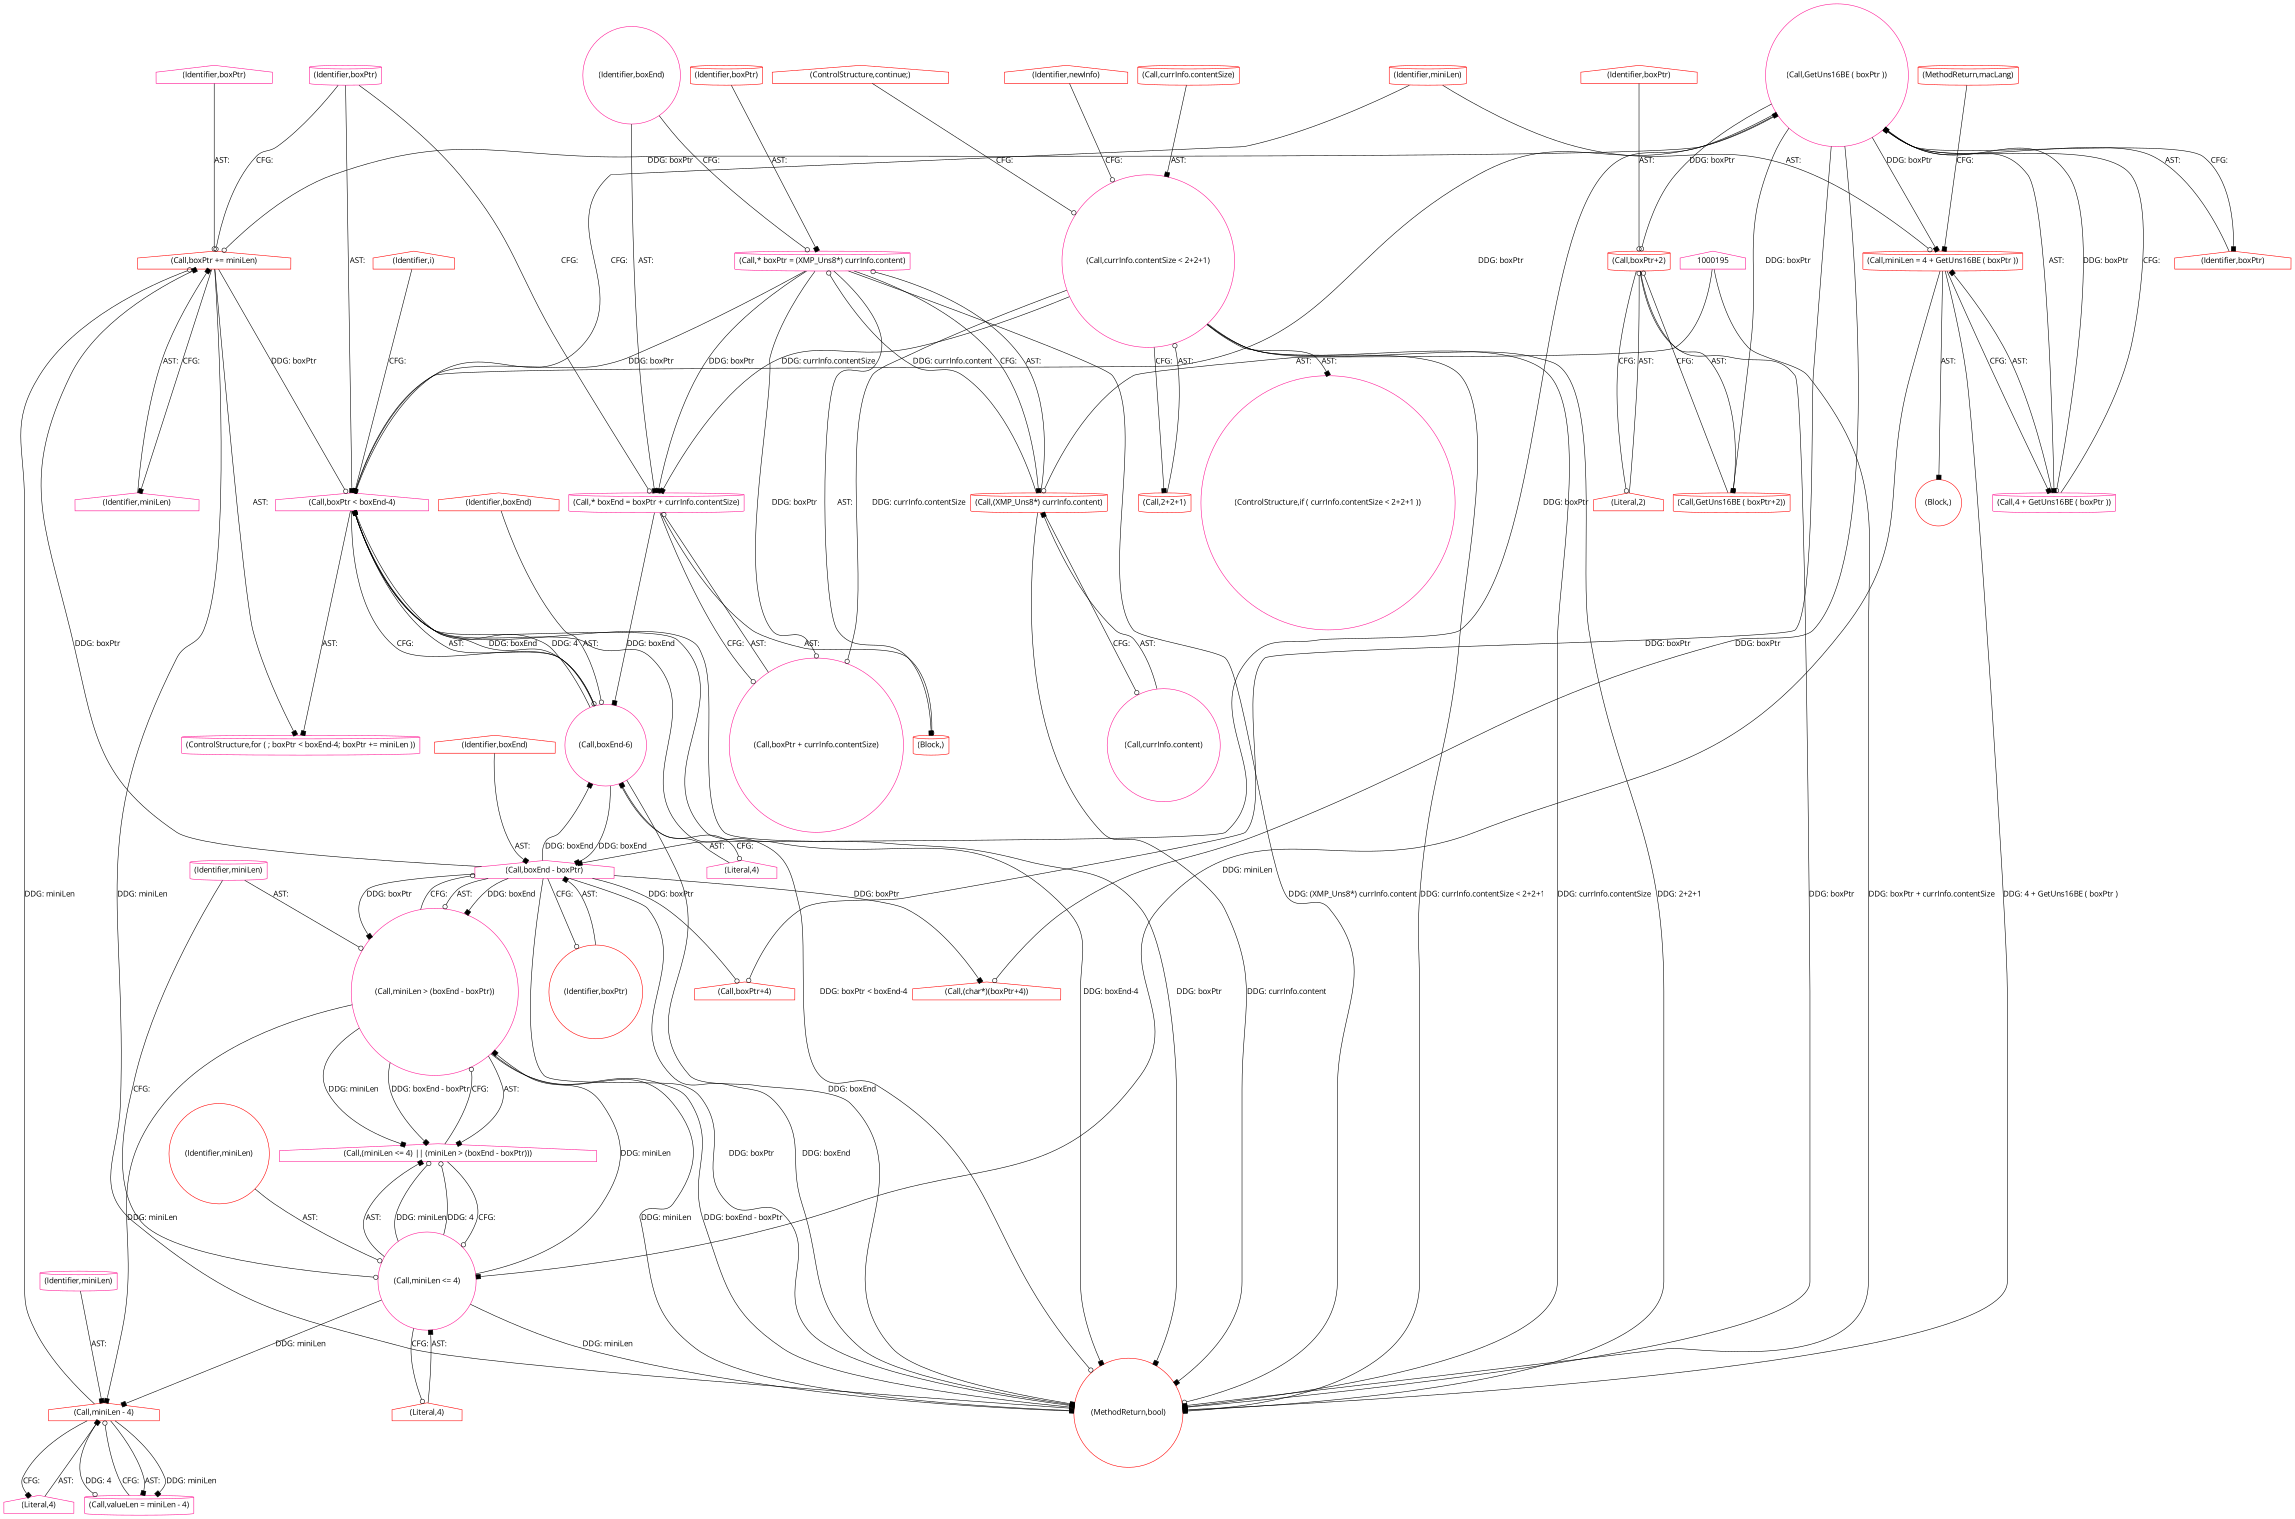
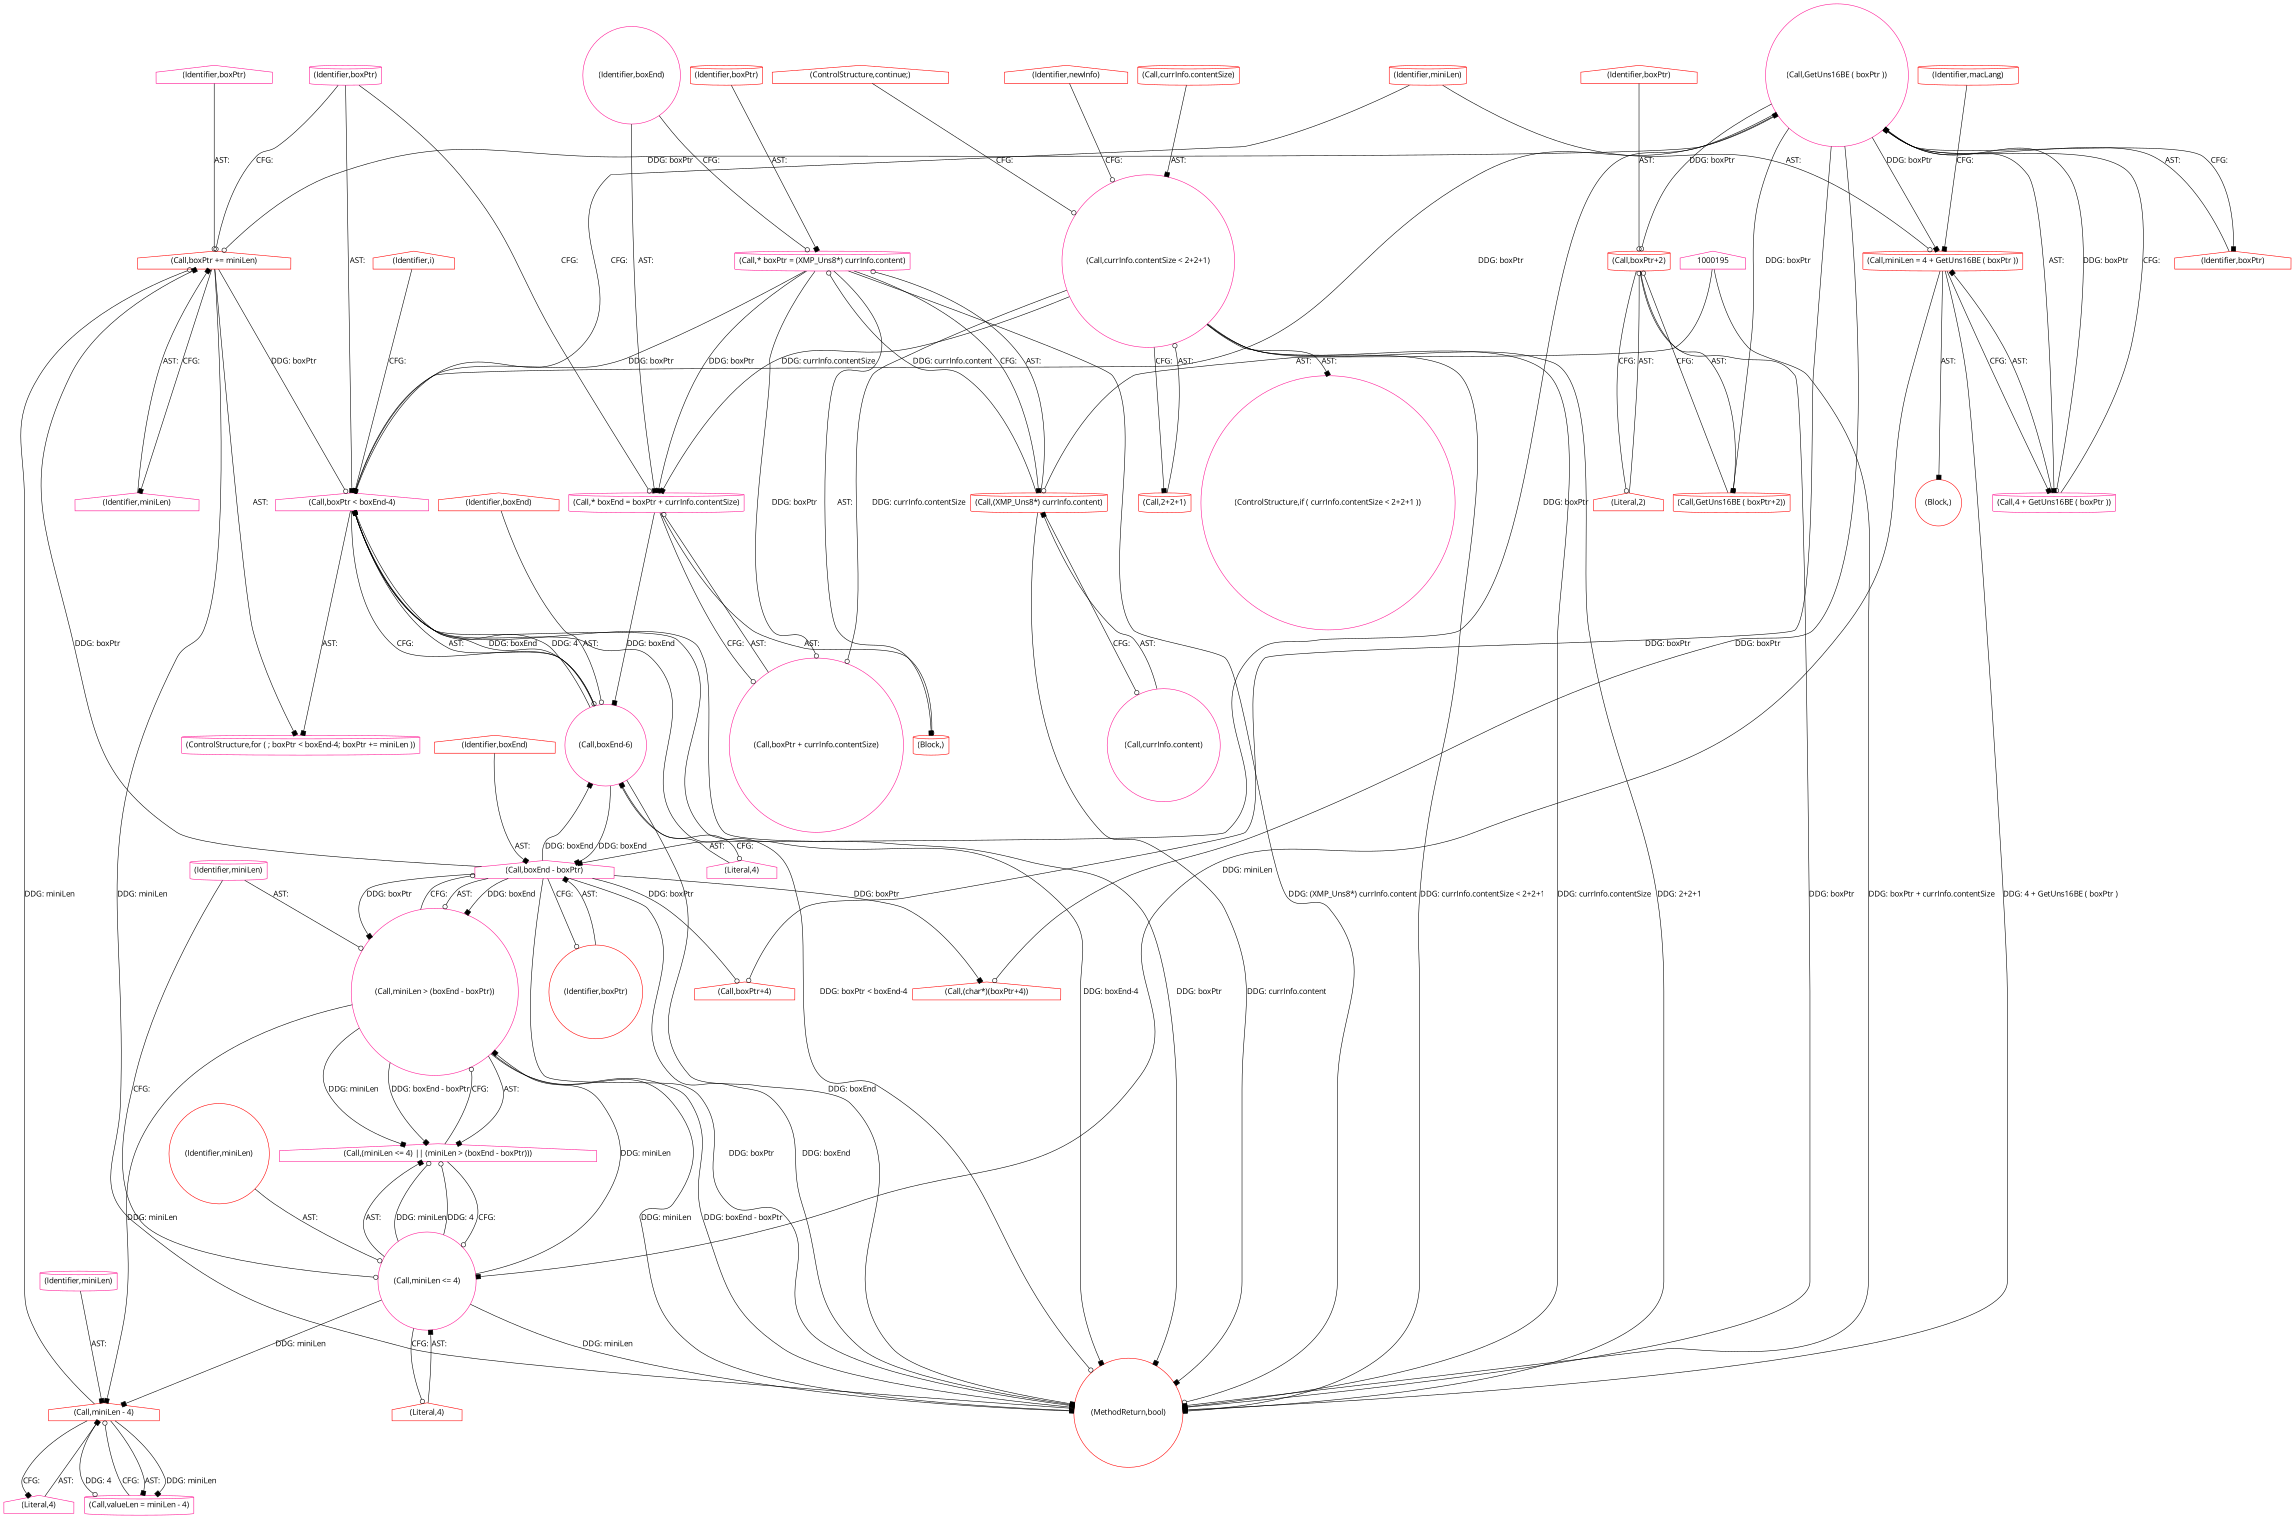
(1968, 75) -> (1968, 75)
